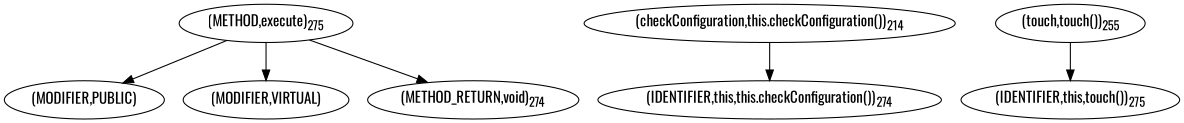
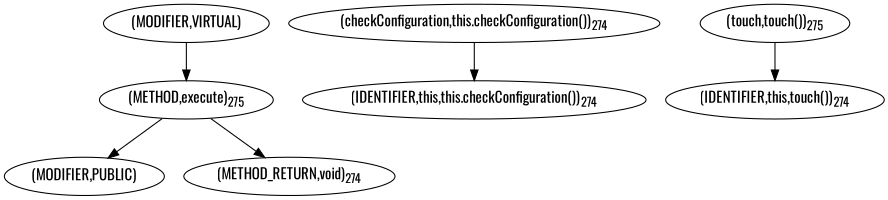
(896, 22) -> (600, 22)
(1111, 22) -> (815, 22)
(266, 56) -> (186, 56)
(1137, 98) -> (842, 98)
